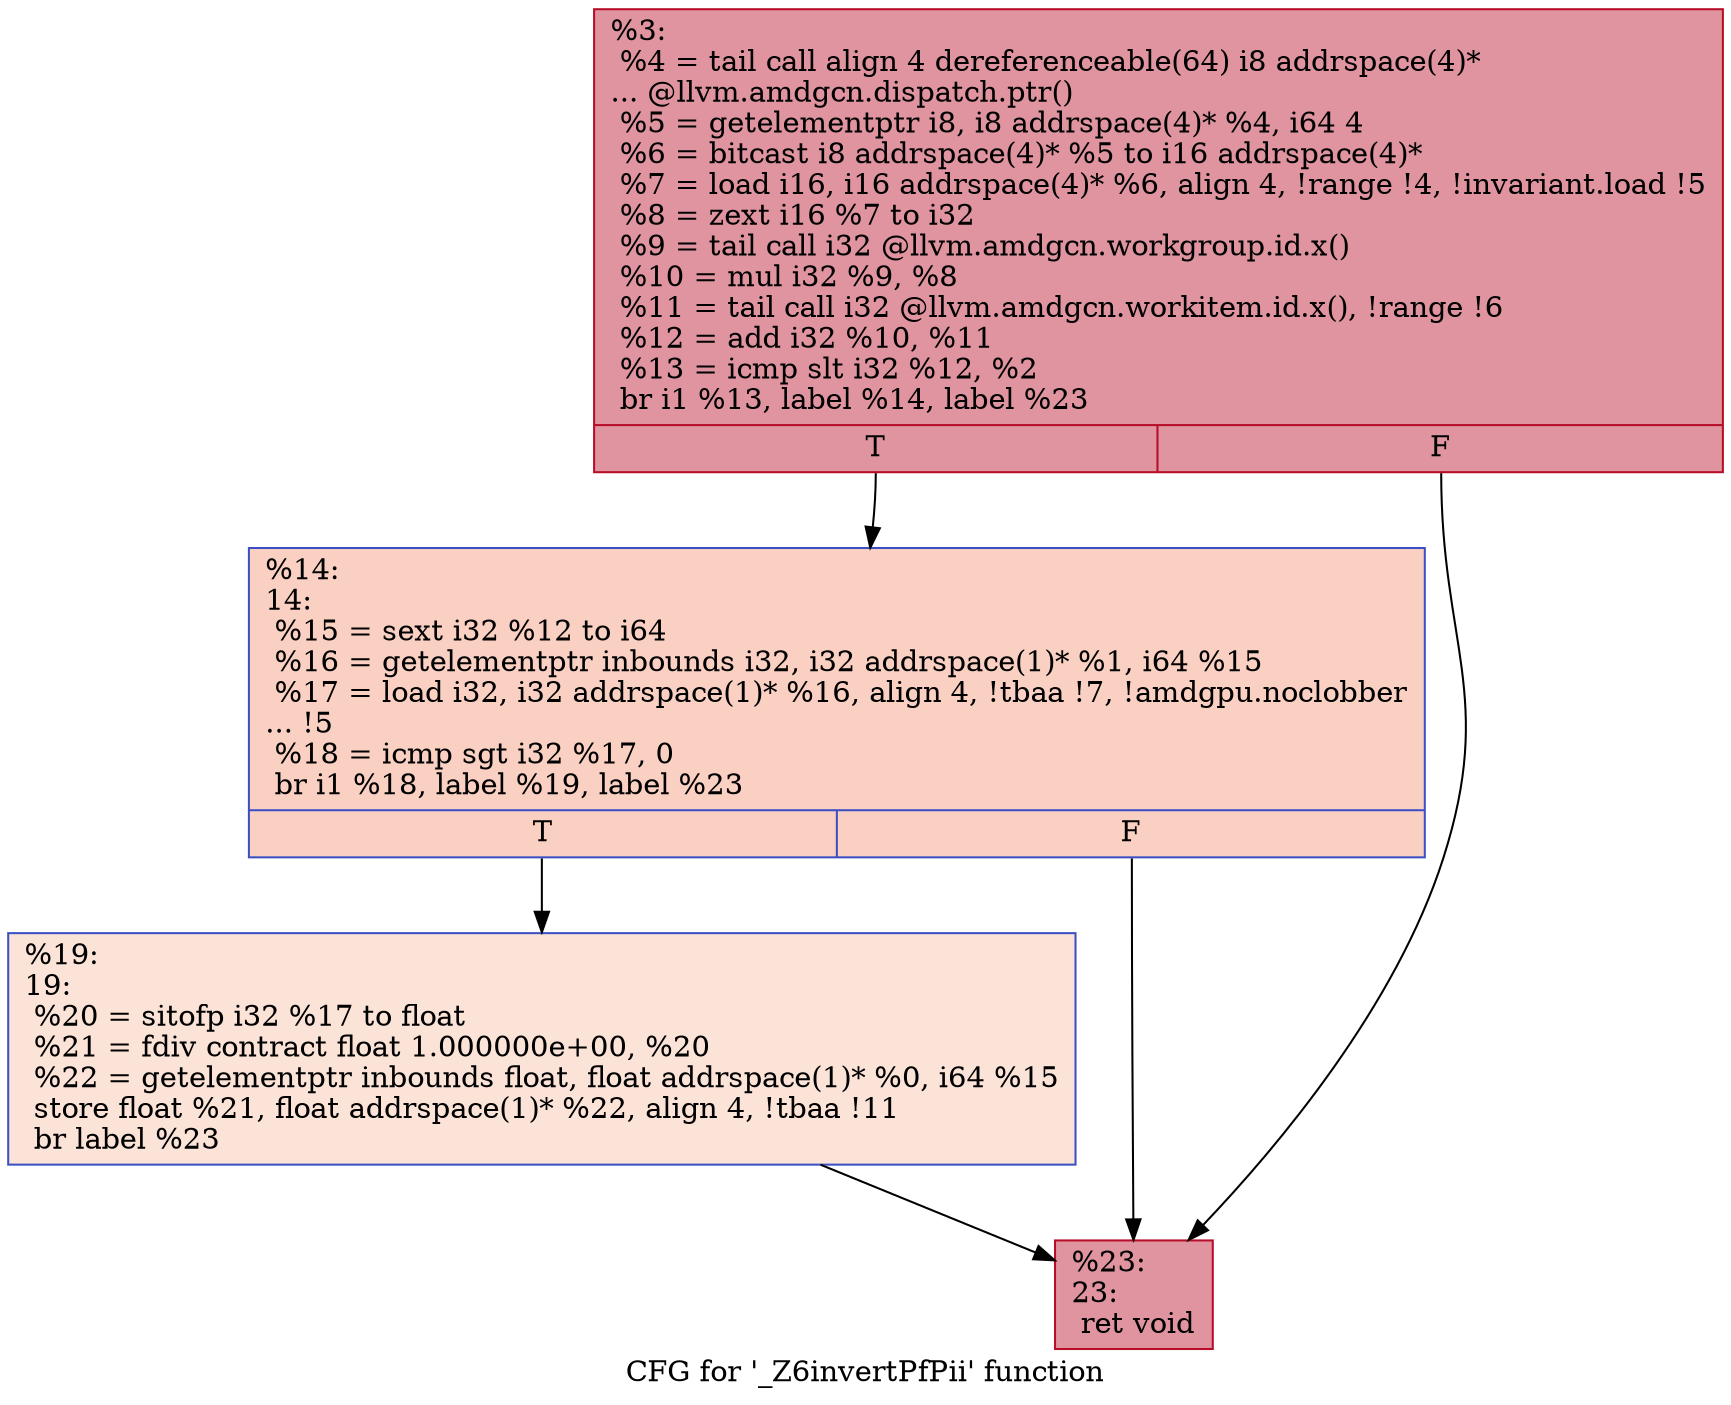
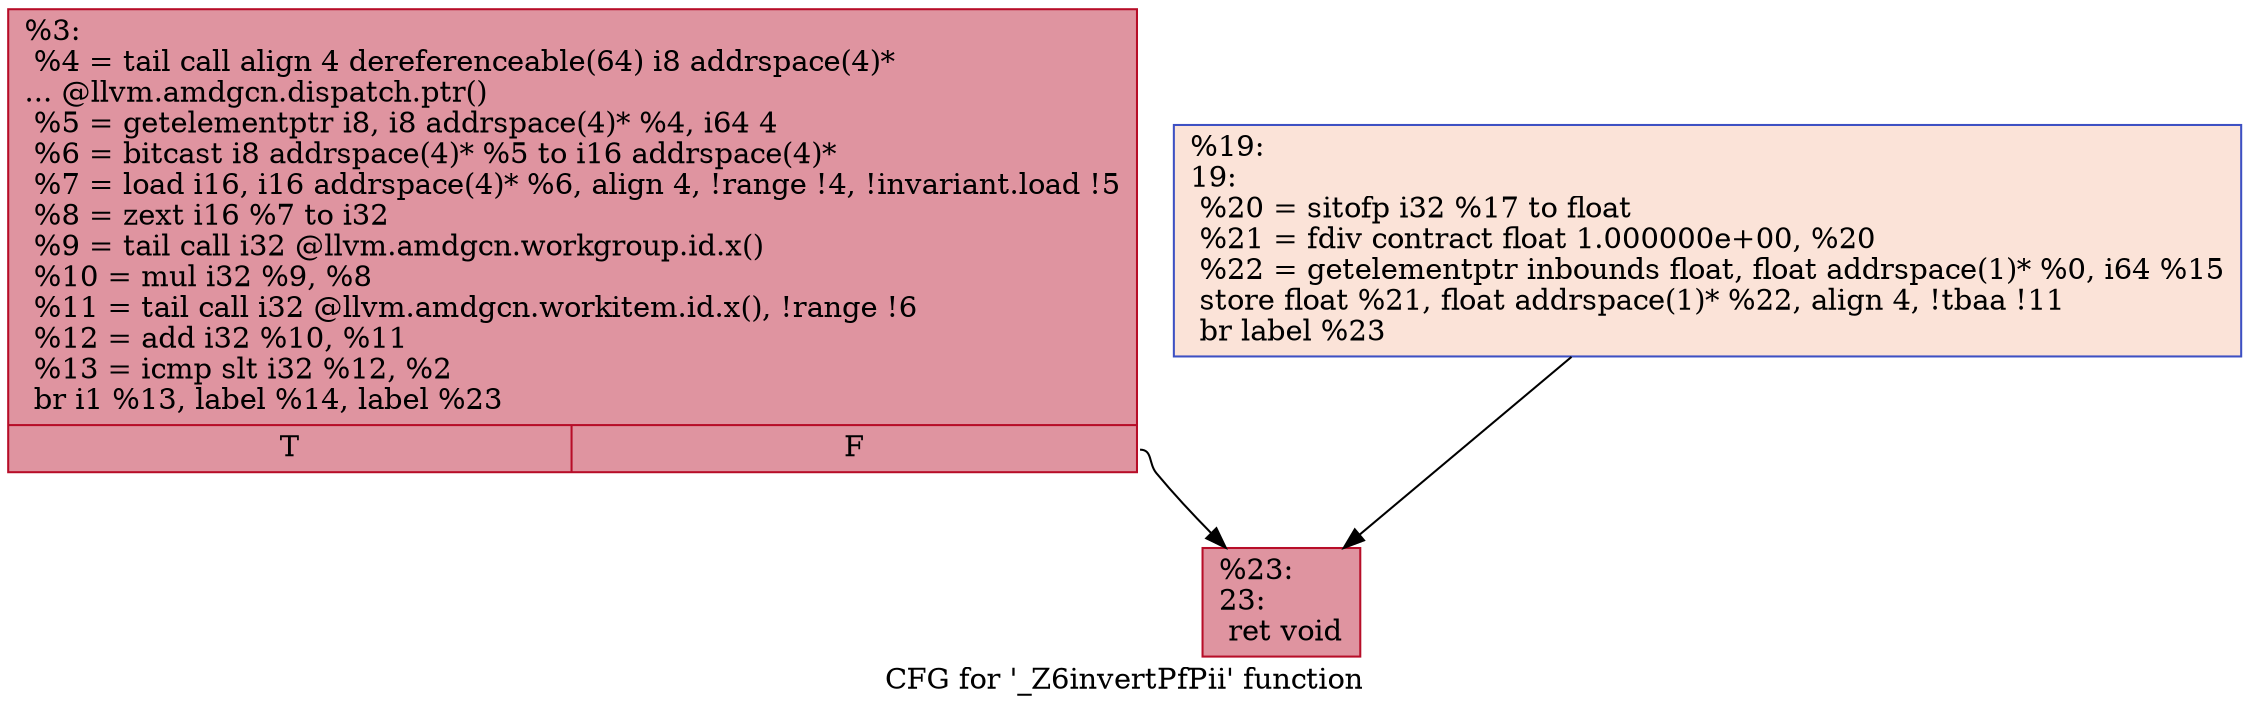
(837, 703) -> none
